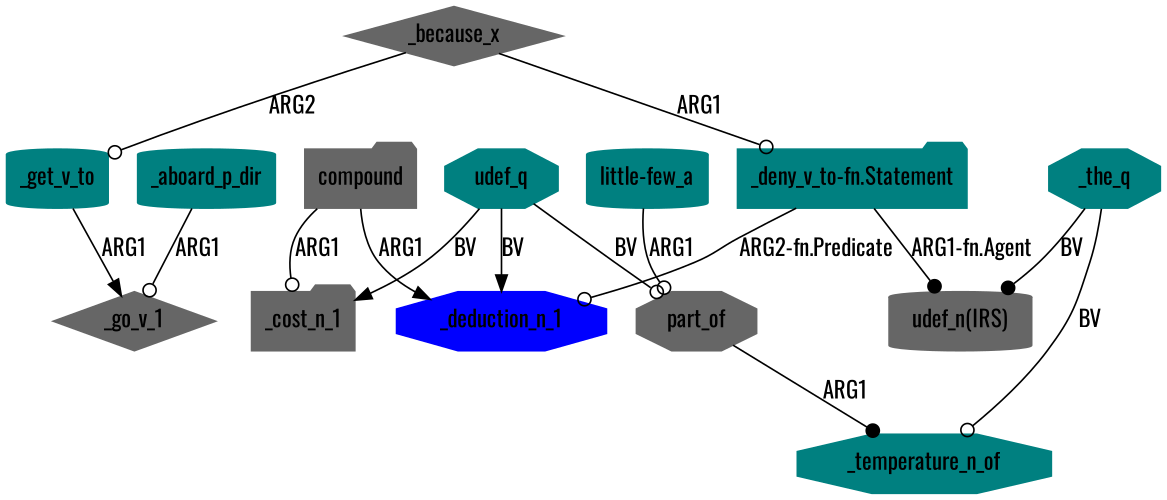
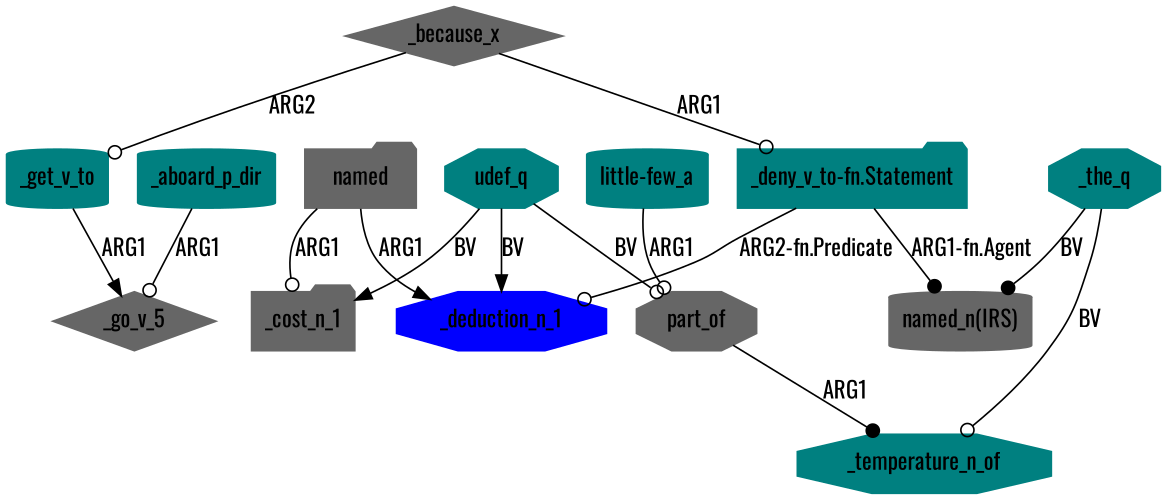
(361, 179) -> (361, 179)
(134, 321) -> (134, 321)
(960, 321) -> (960, 321)
